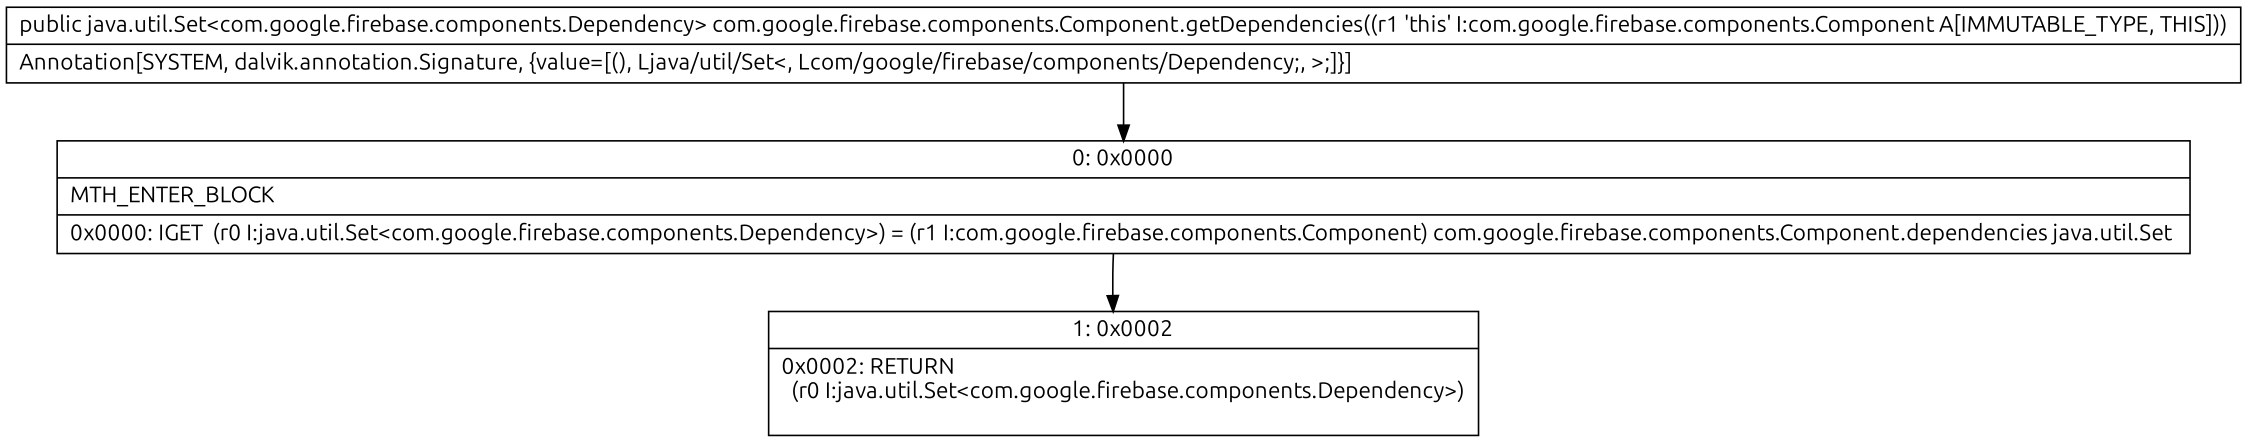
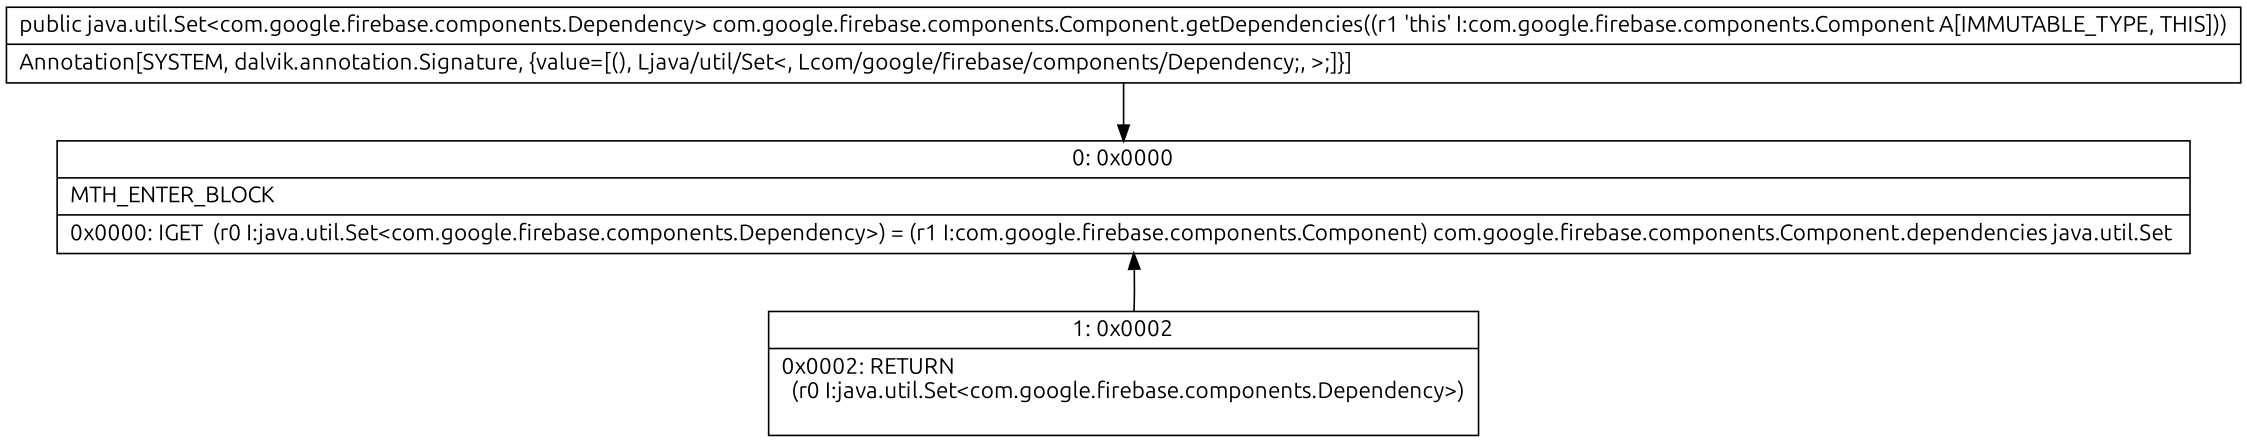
(1113, 274) -> (1134, 291)
